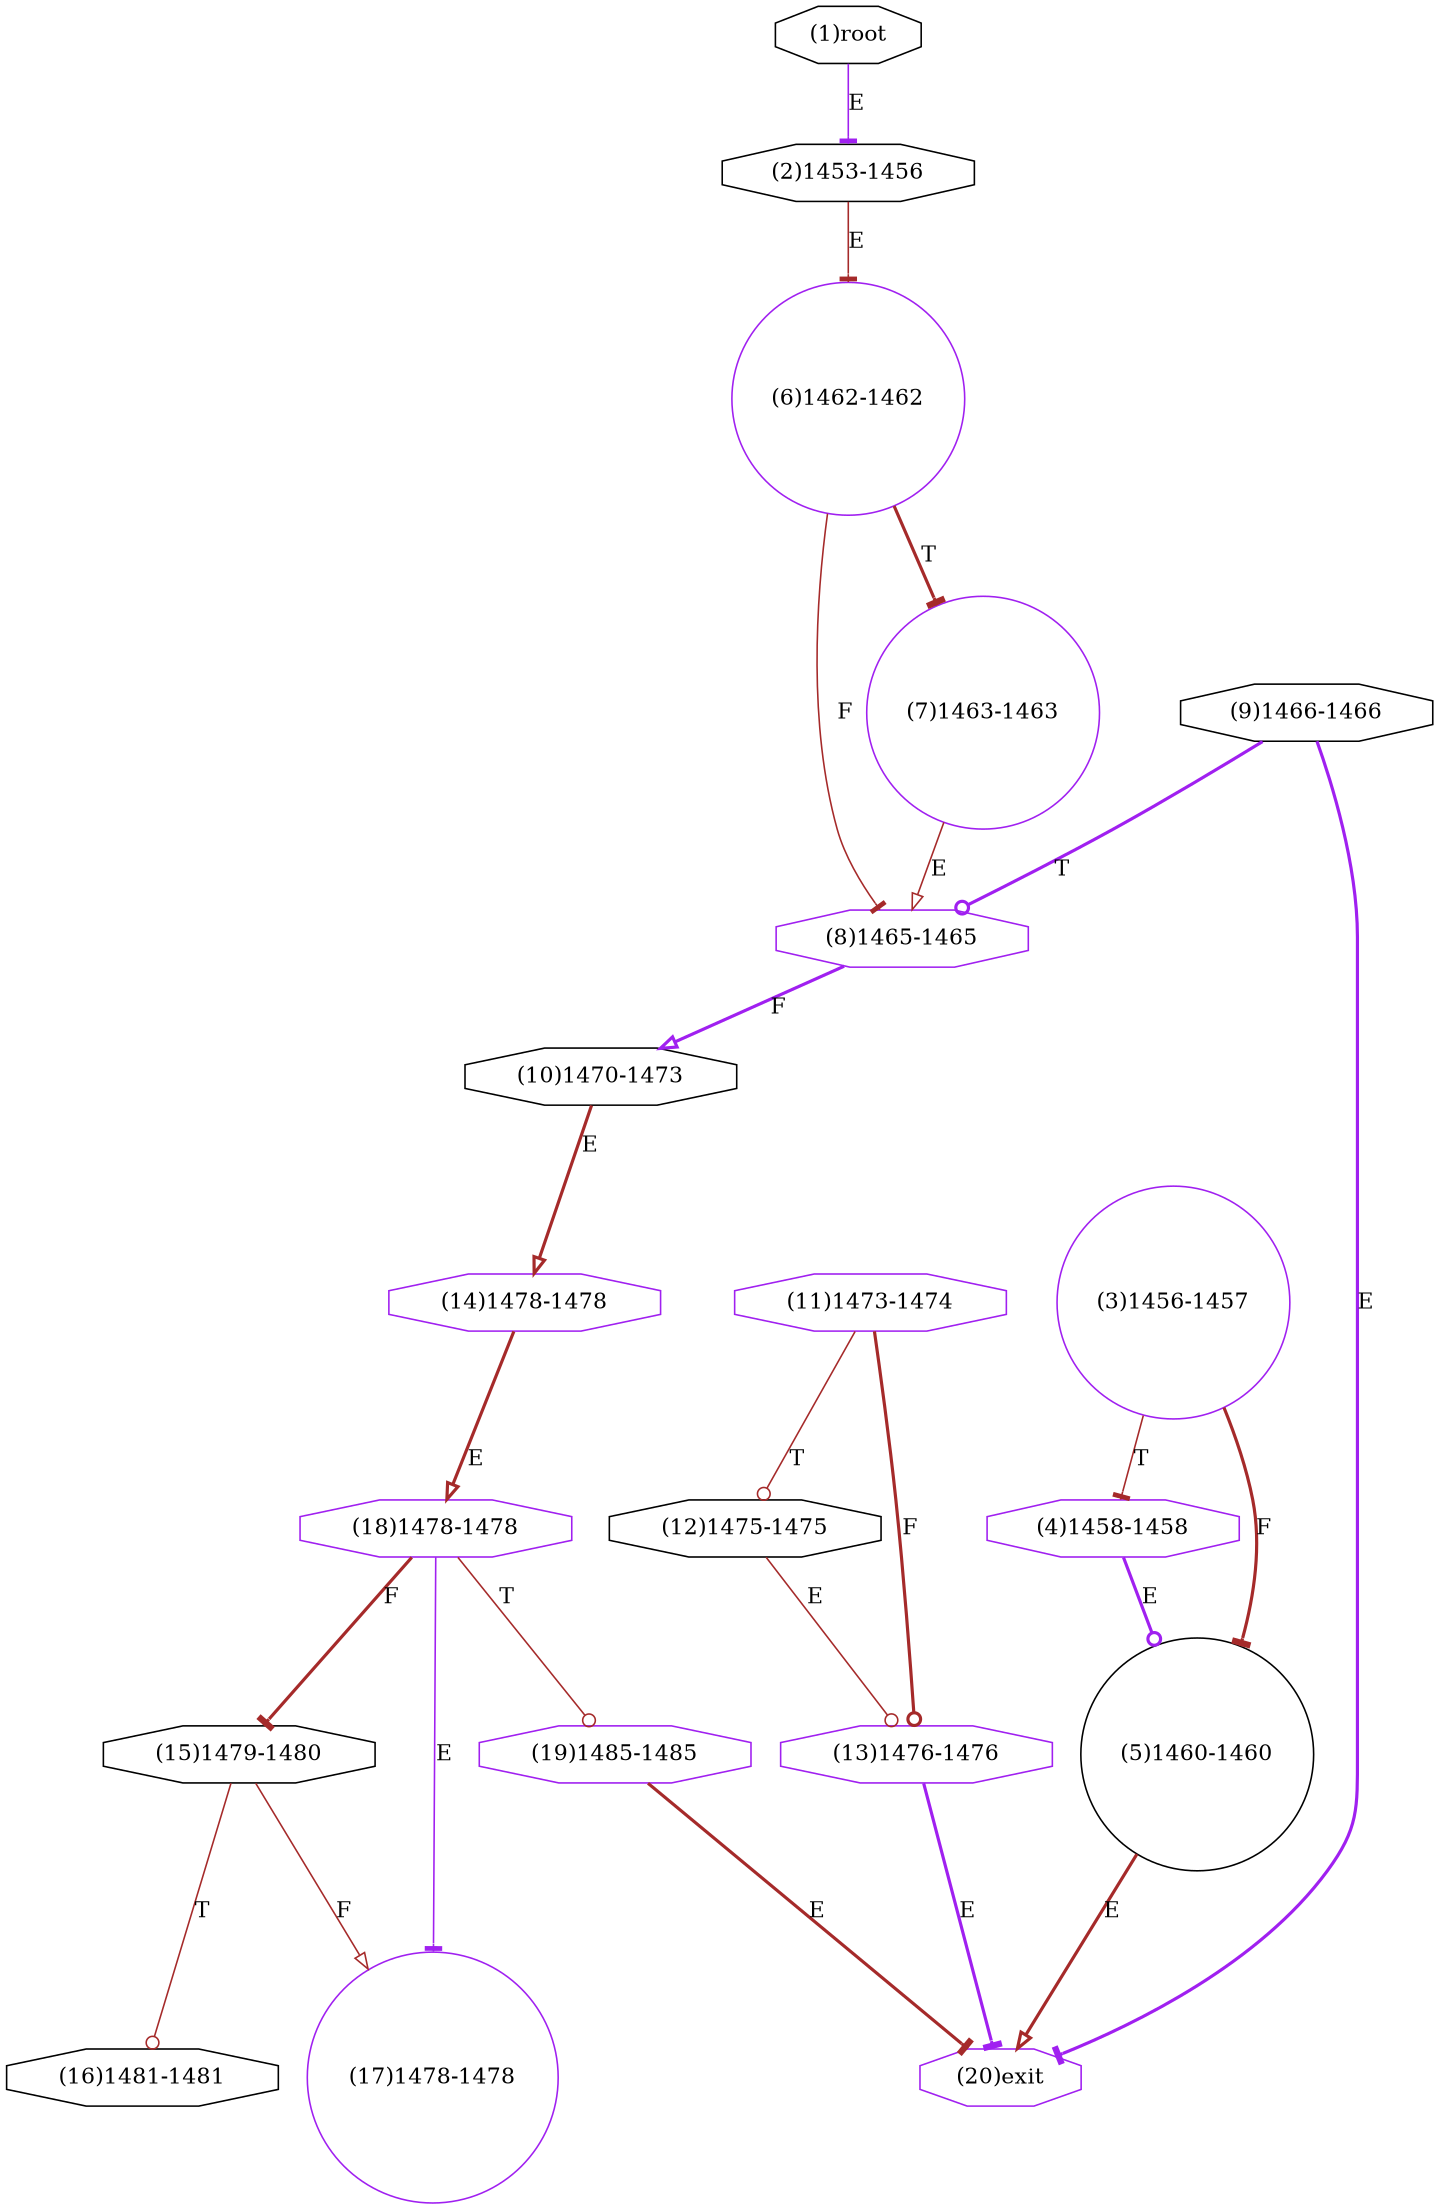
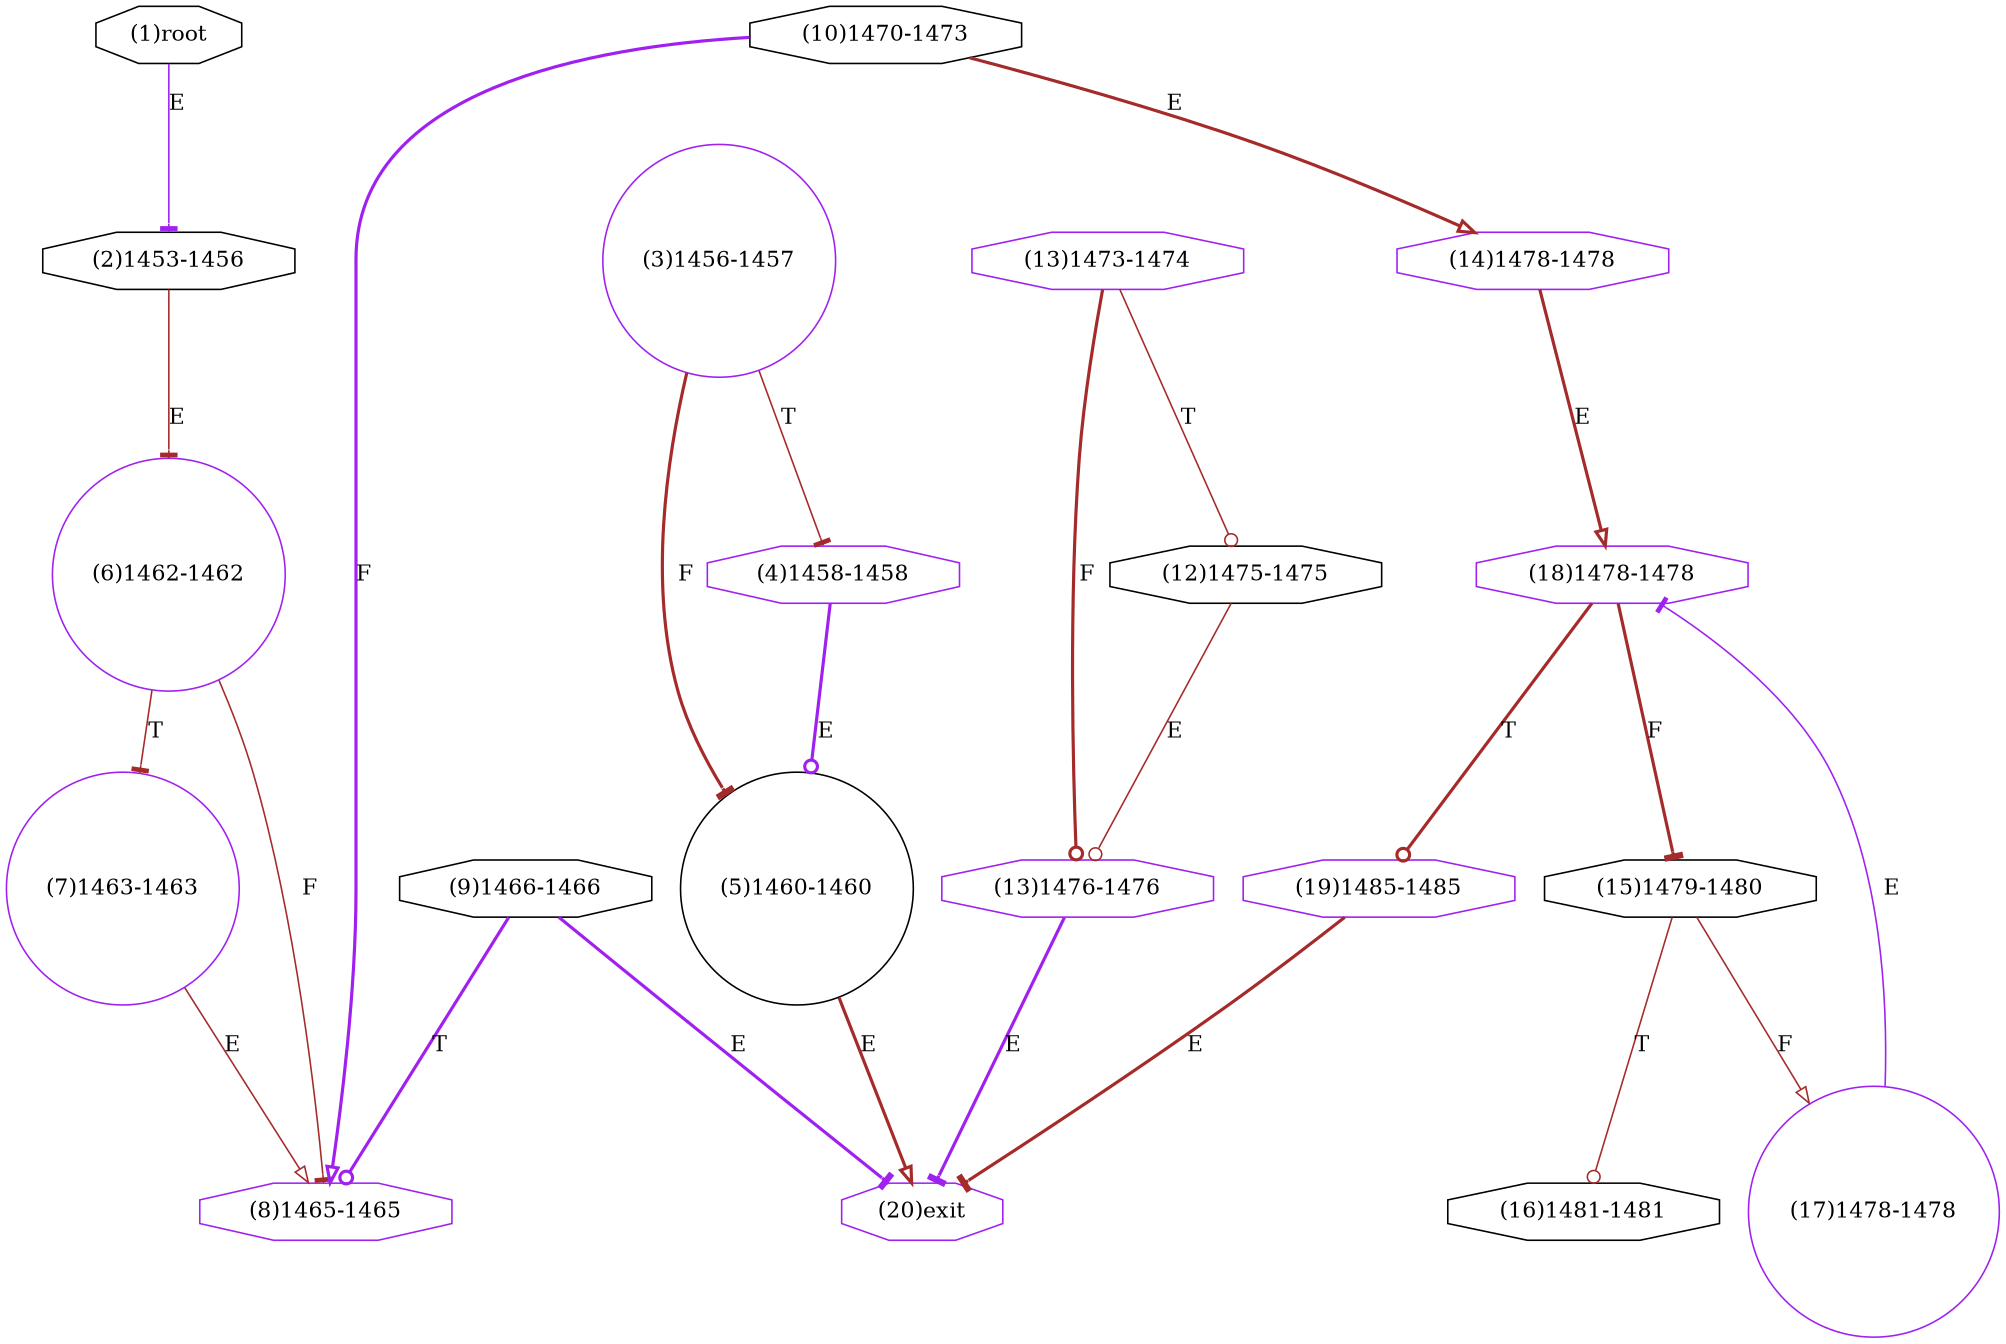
(914, 552) -> (146, 728)
(760, 1004) -> (356, 466)
(871, 1302) -> (1108, 261)
(521, 1636) -> (1500, 726)
(435, 1750) -> (1848, 812)
